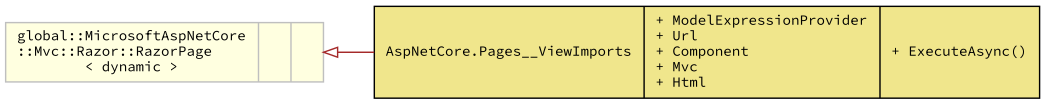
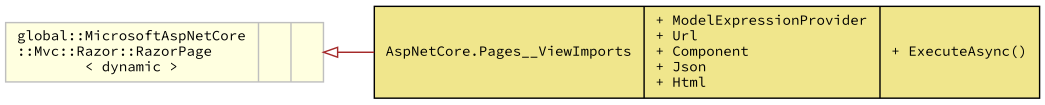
(677, 67) -> (682, 67)
